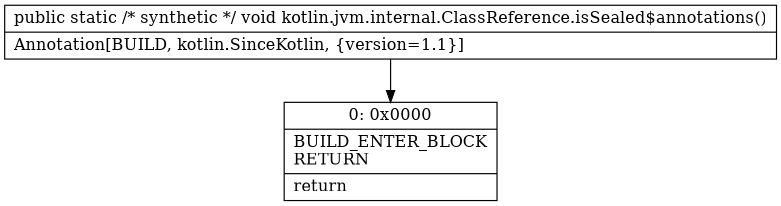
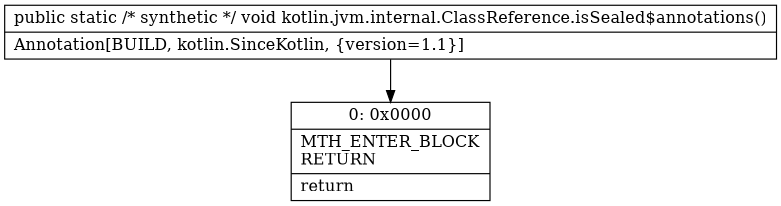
(391, 142) -> (391, 142)
